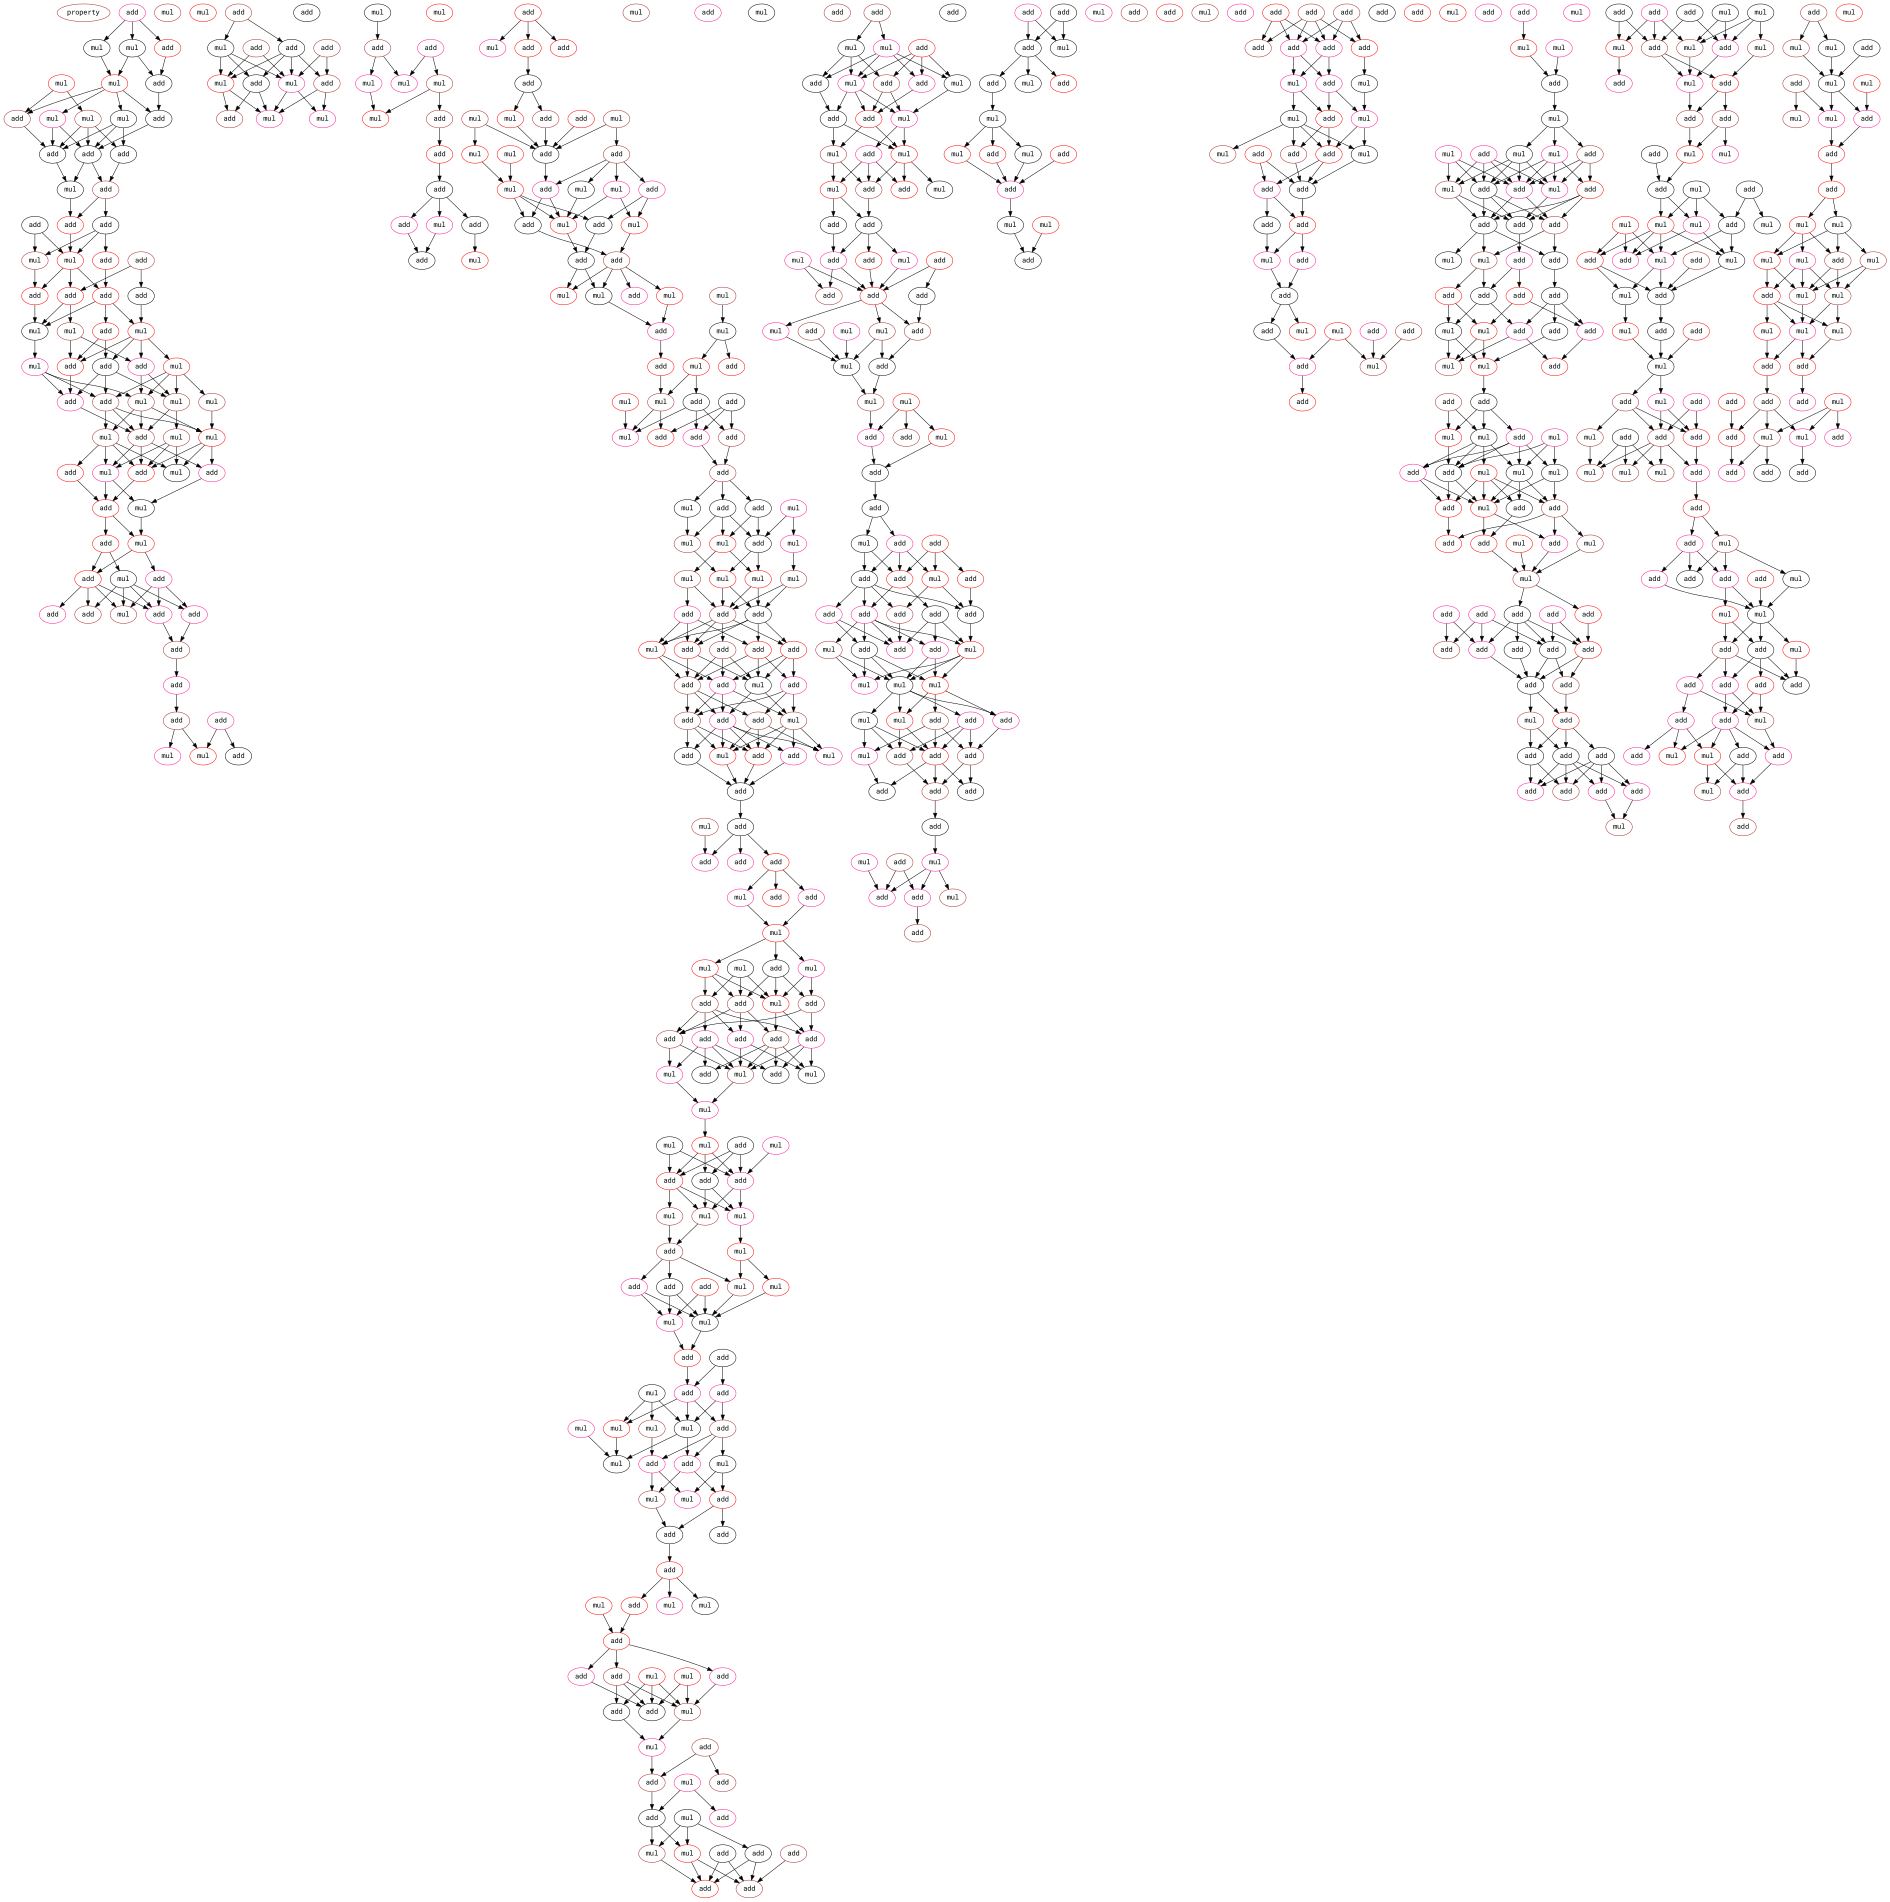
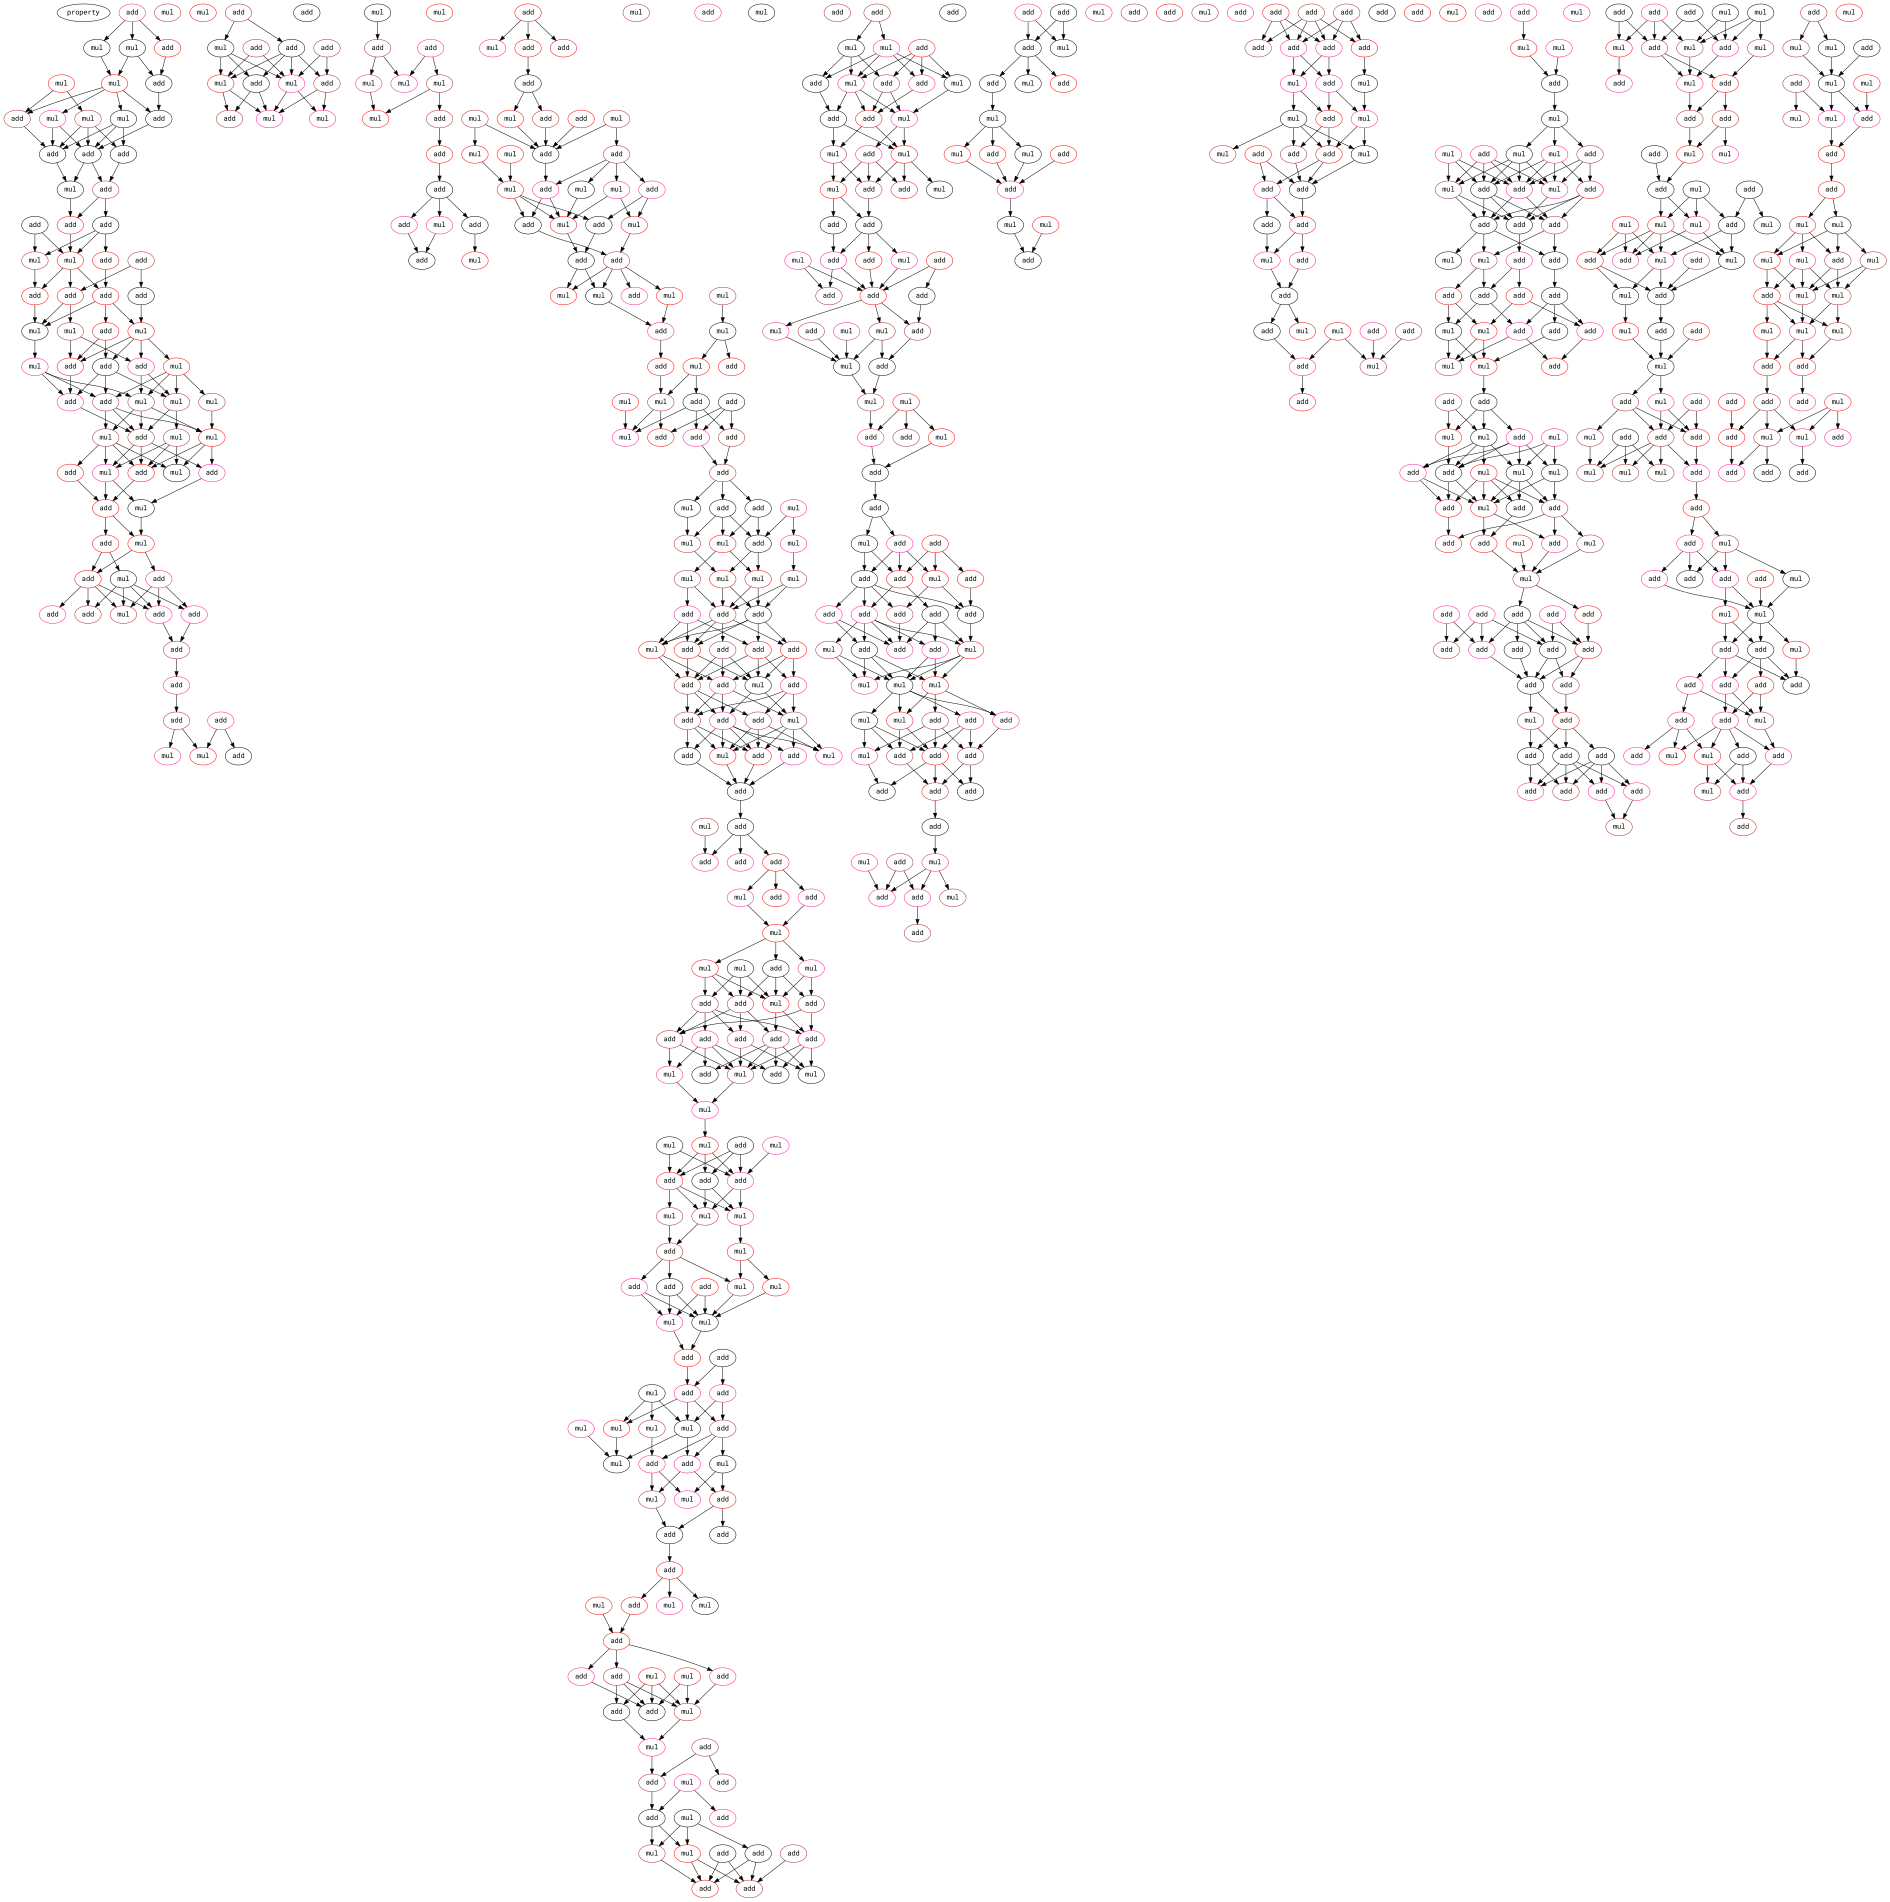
(84, 13) -> (84, 13)
